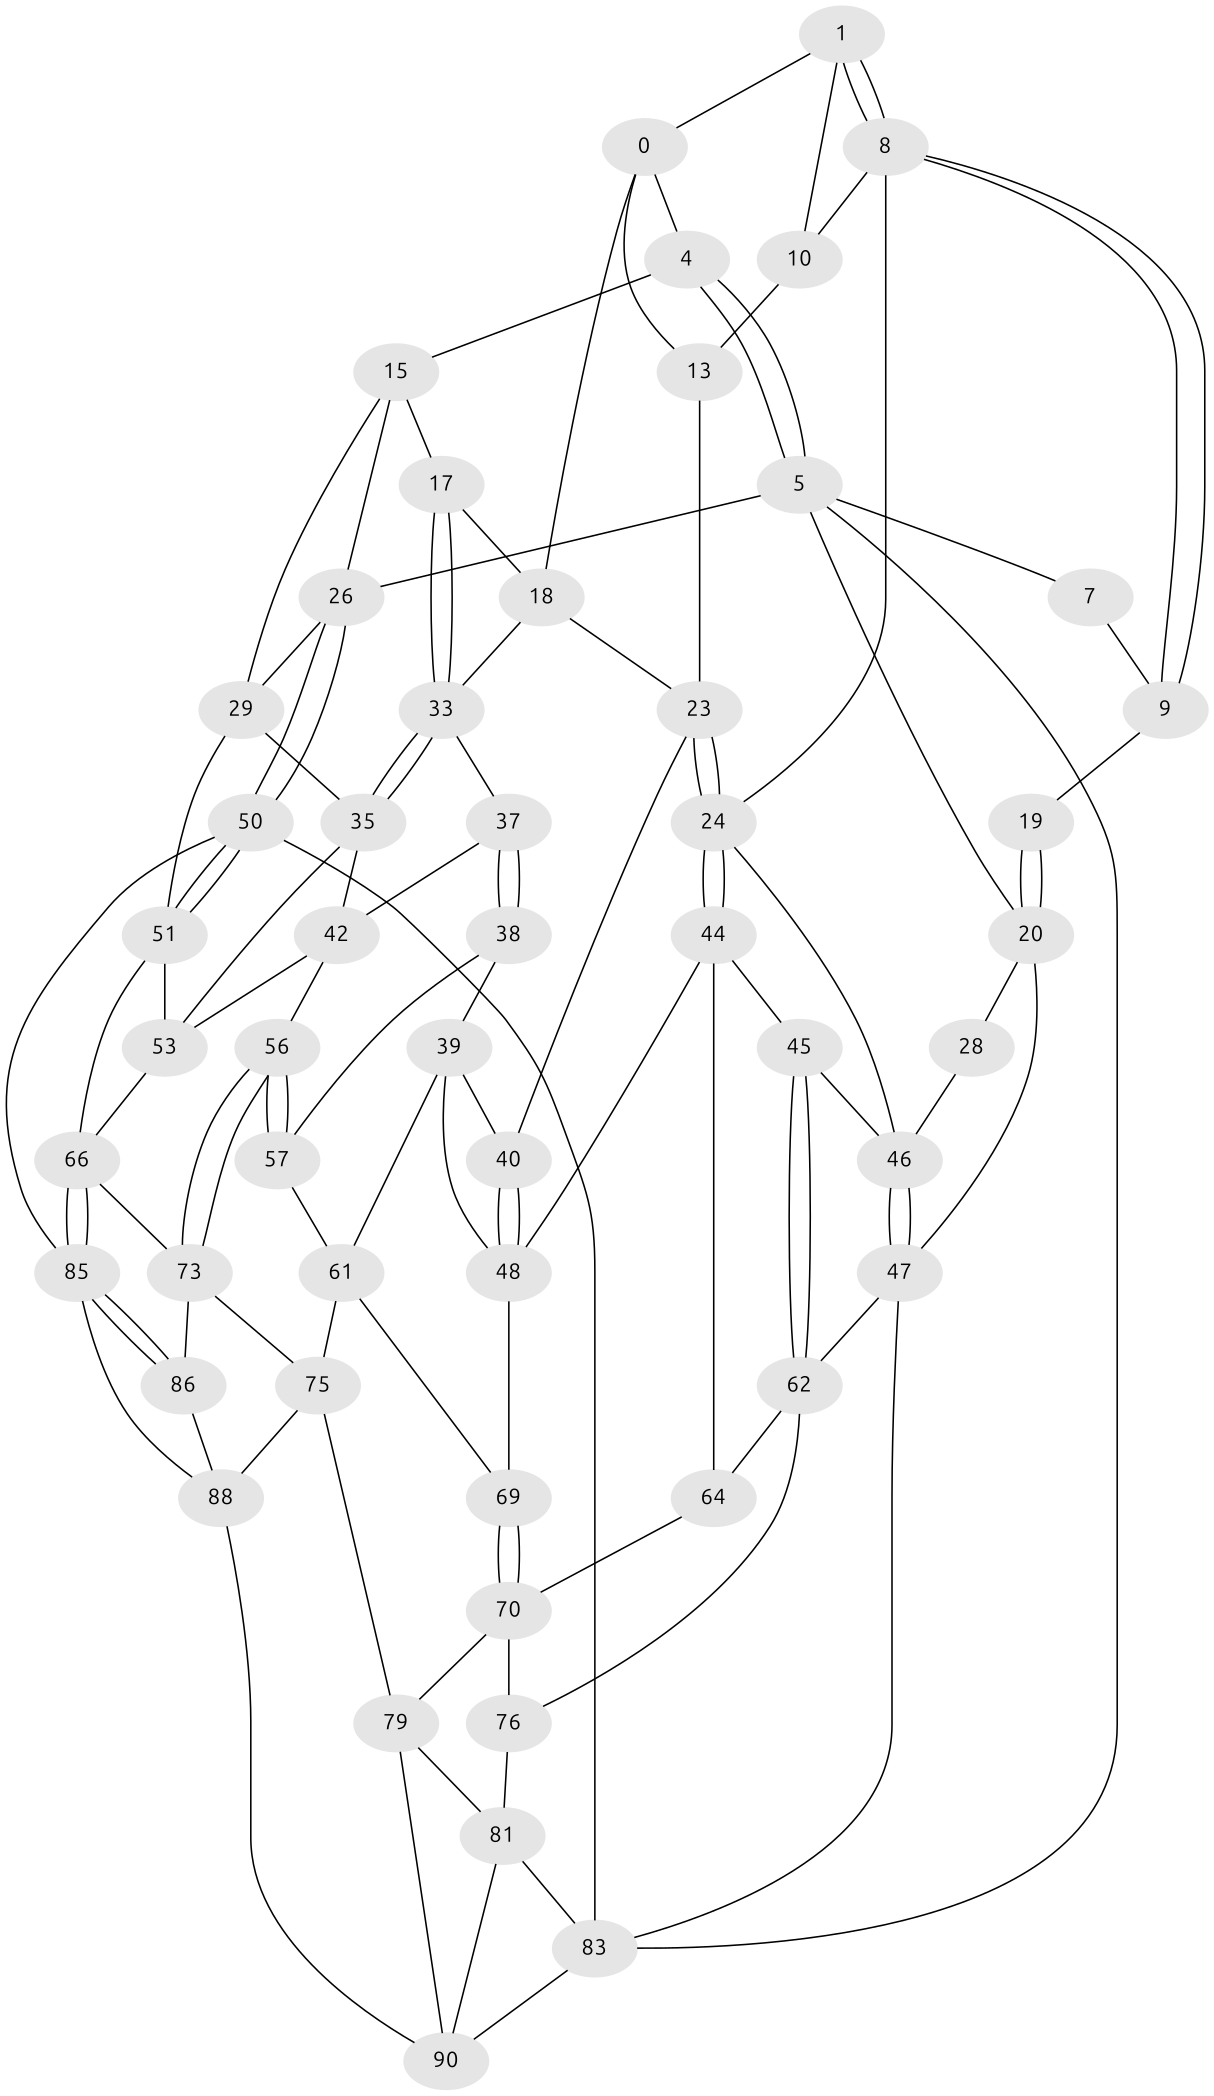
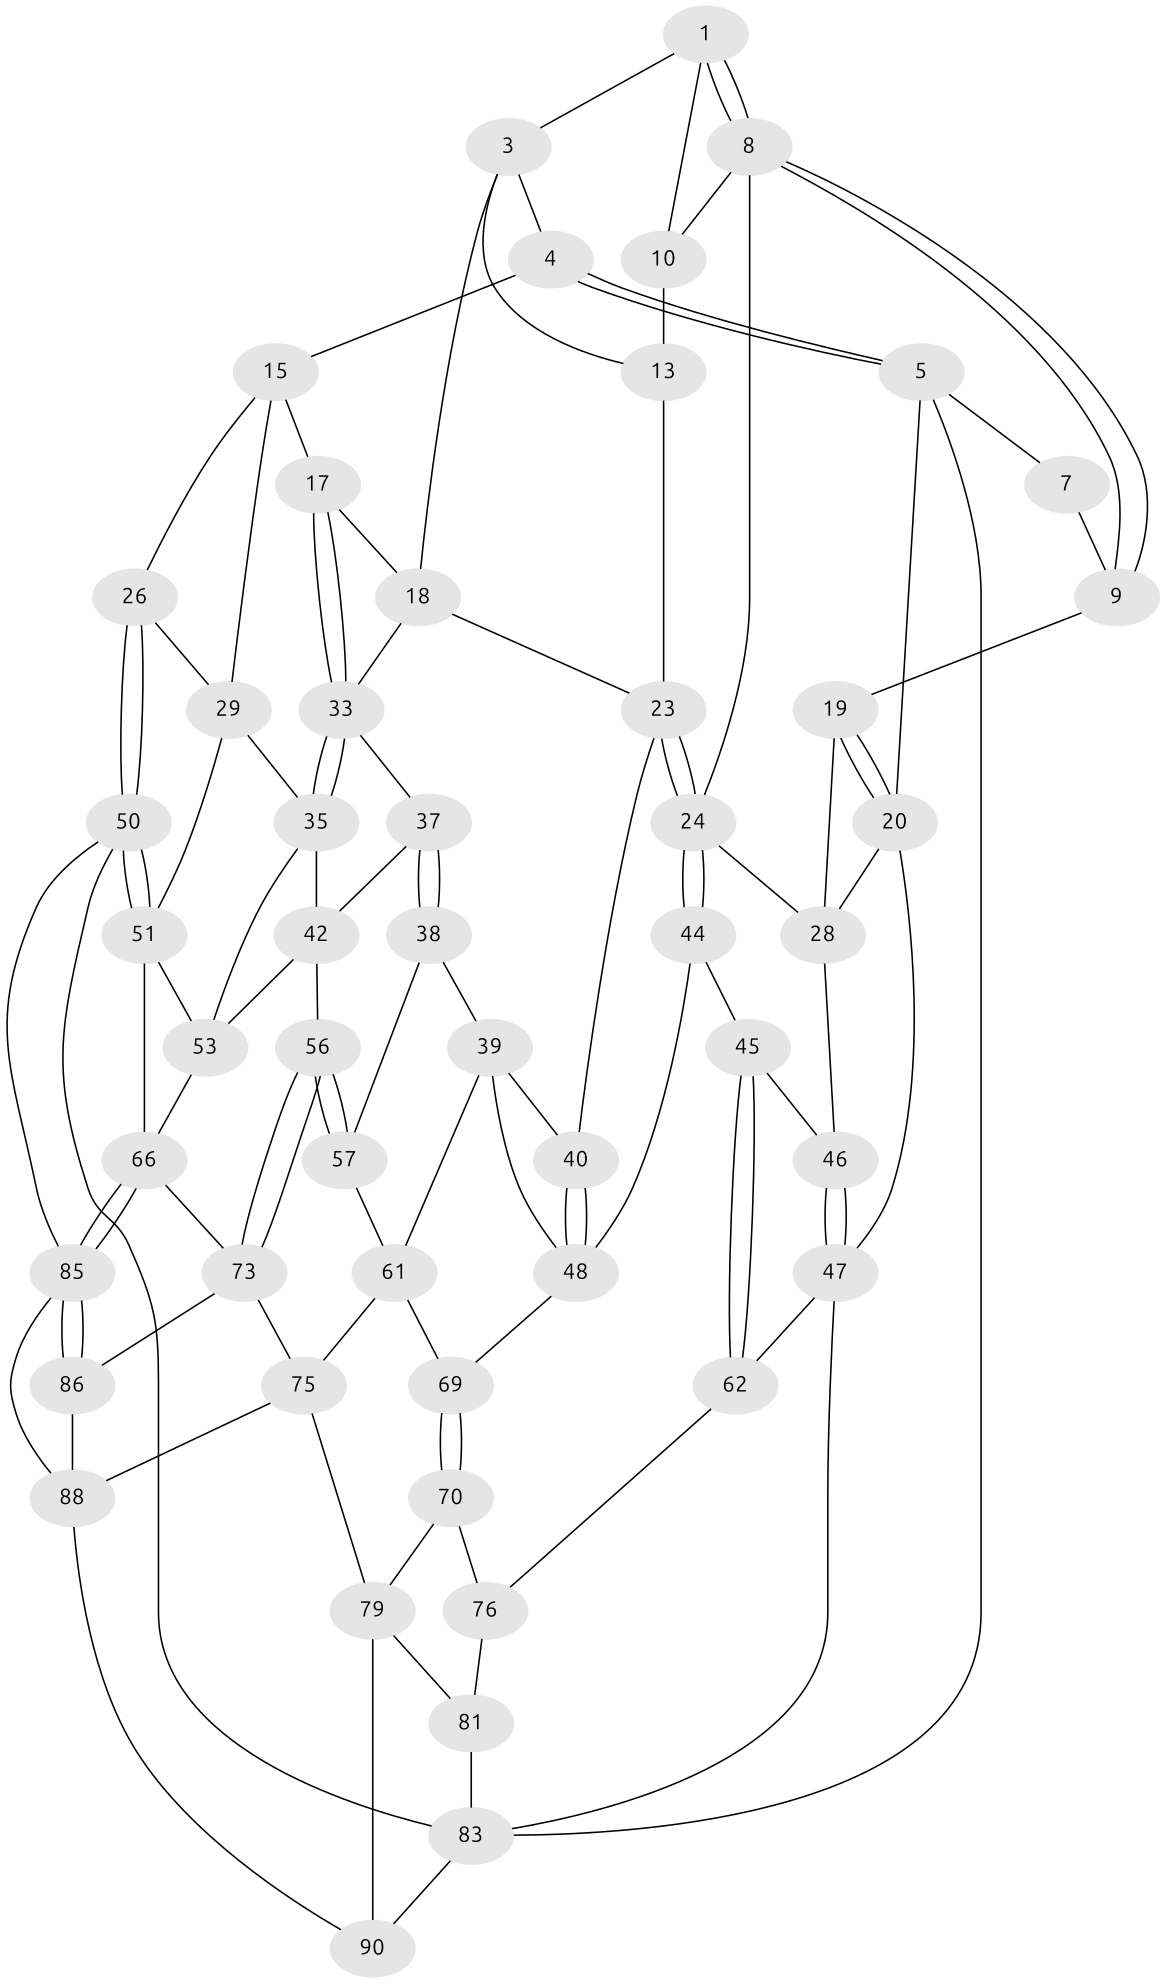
(645, 147) -> (509, 147)
(571, 541) -> none
none -> (829, 823)
(833, 979) -> (758, 879)
(714, 1498) -> none
(474, 1949) -> none
